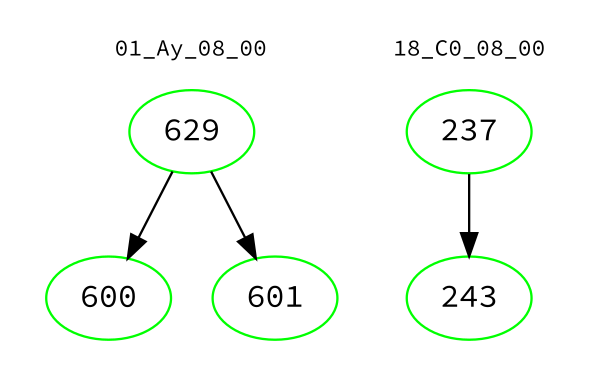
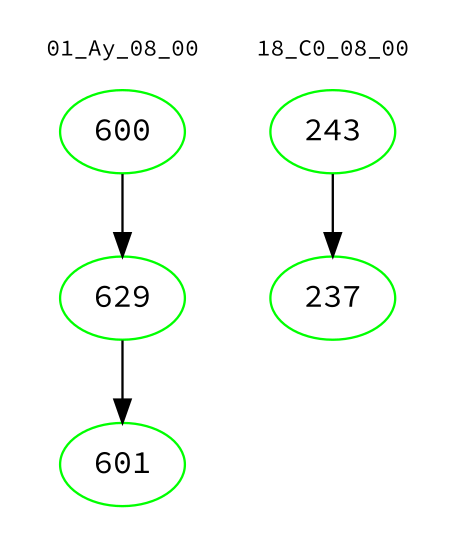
(469, 204) -> (333, 204)
(156, 205) -> (122, 204)
